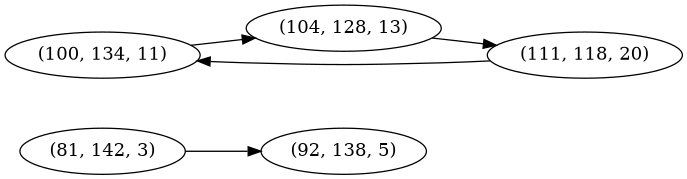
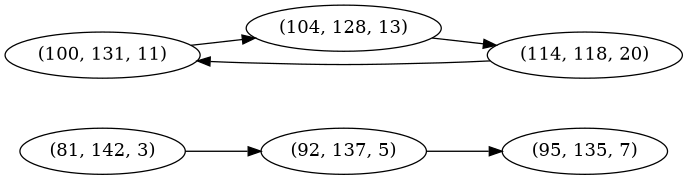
(103, 55) -> (103, 55)
(585, 55) -> (585, 55)
(344, 151) -> (344, 151)
none -> (585, 151)
